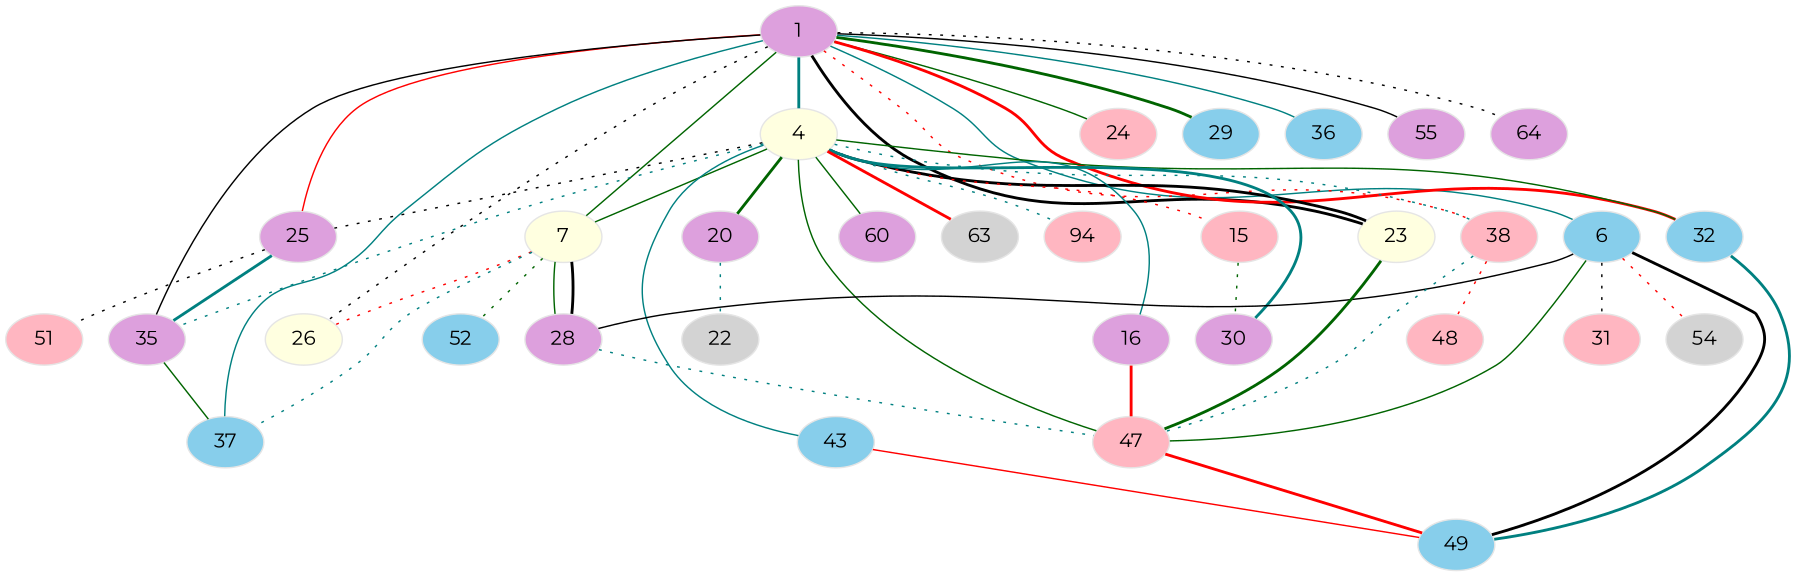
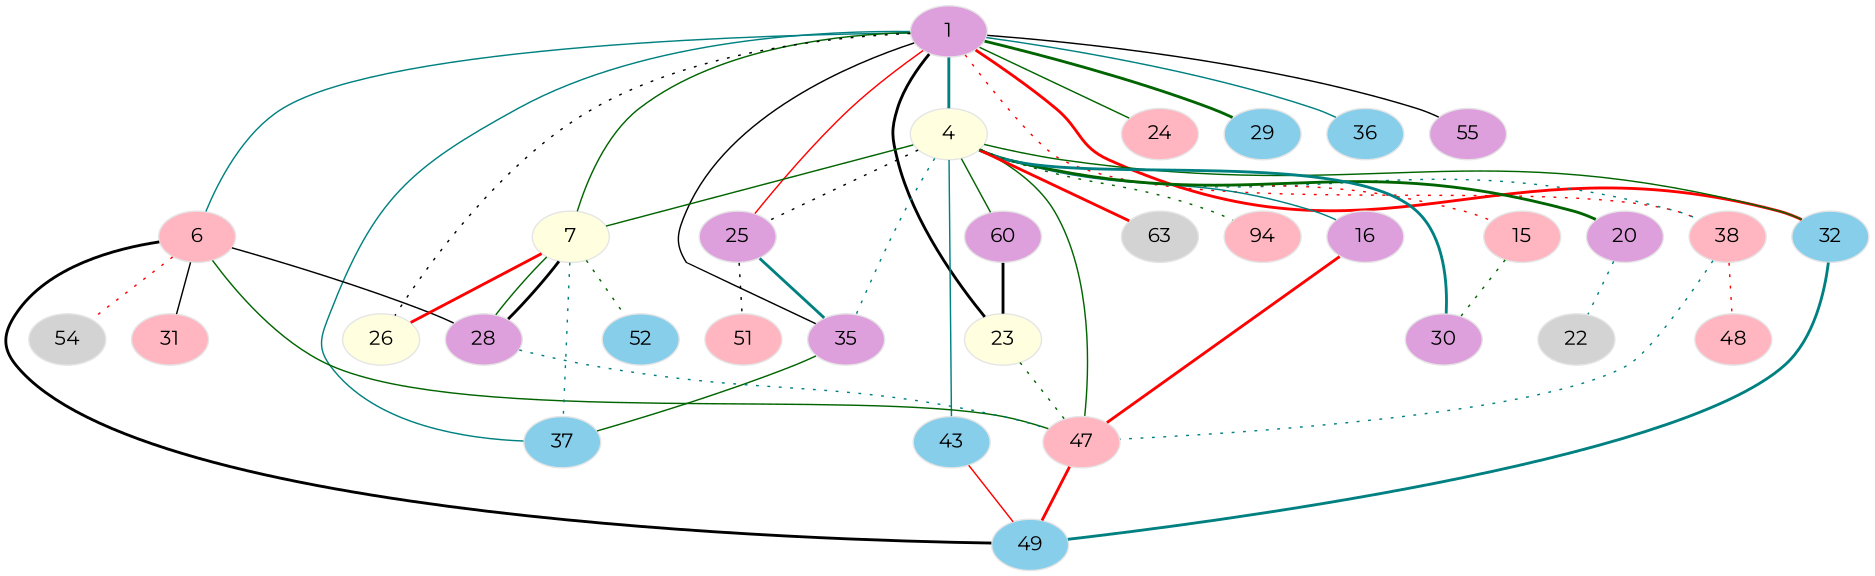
(1529, 134) -> none
(942, 184) -> (1145, 192)
(1098, 185) -> (1003, 288)
(1602, 237) -> (197, 237)
(434, 288) -> (476, 288)
(1602, 288) -> (184, 288)
(1287, 363) -> (1042, 391)
